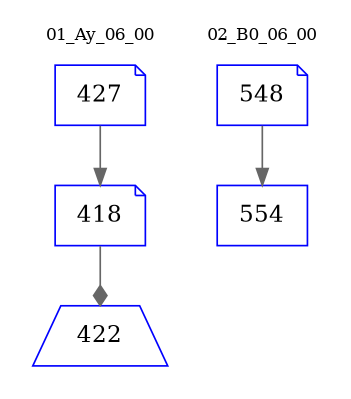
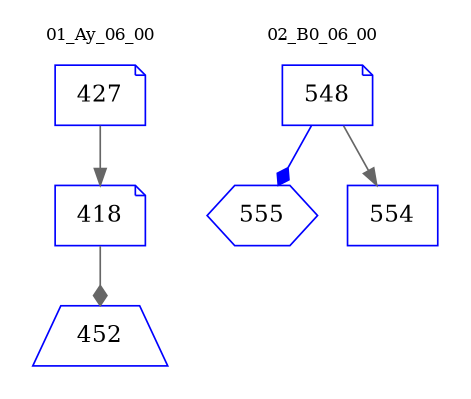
none -> (262, 216)
(100, 336) -> (100, 336)
